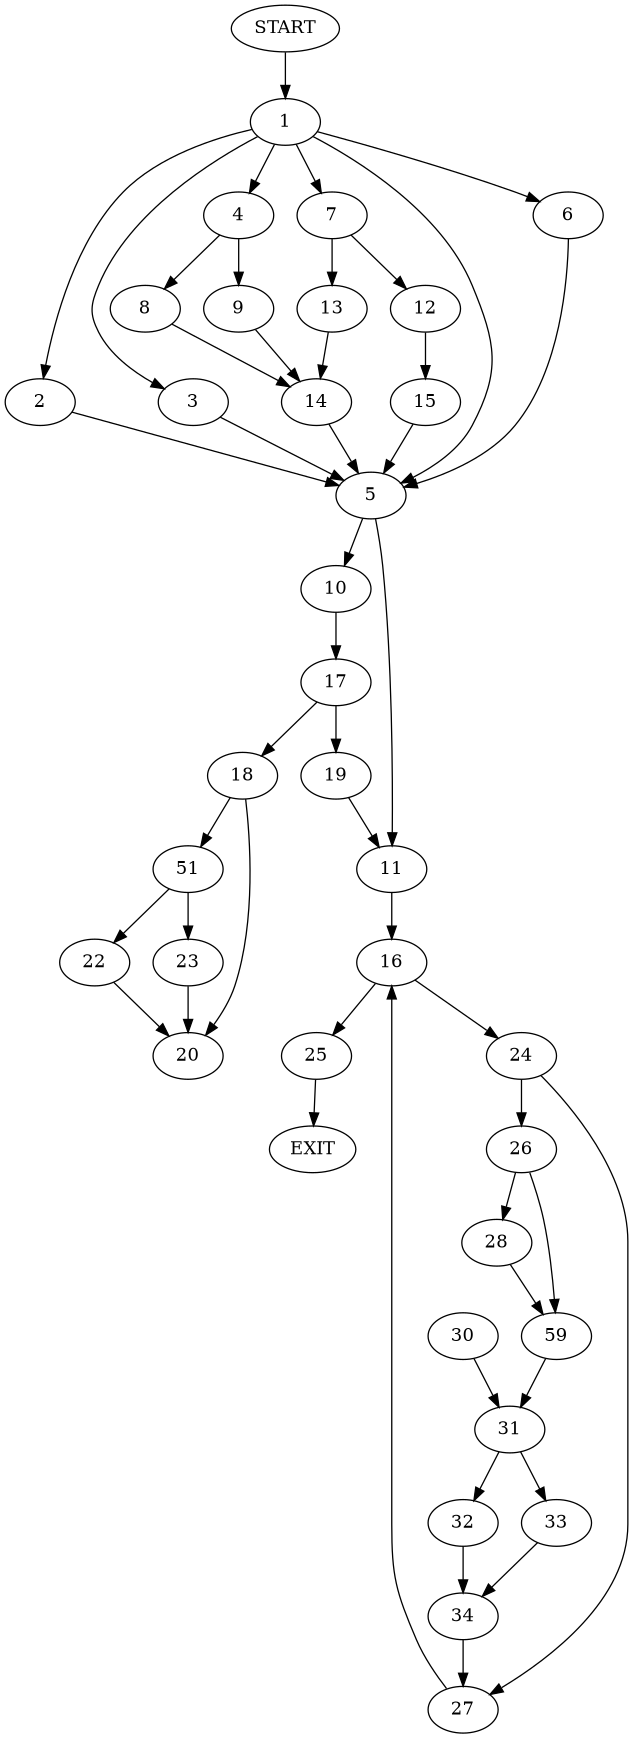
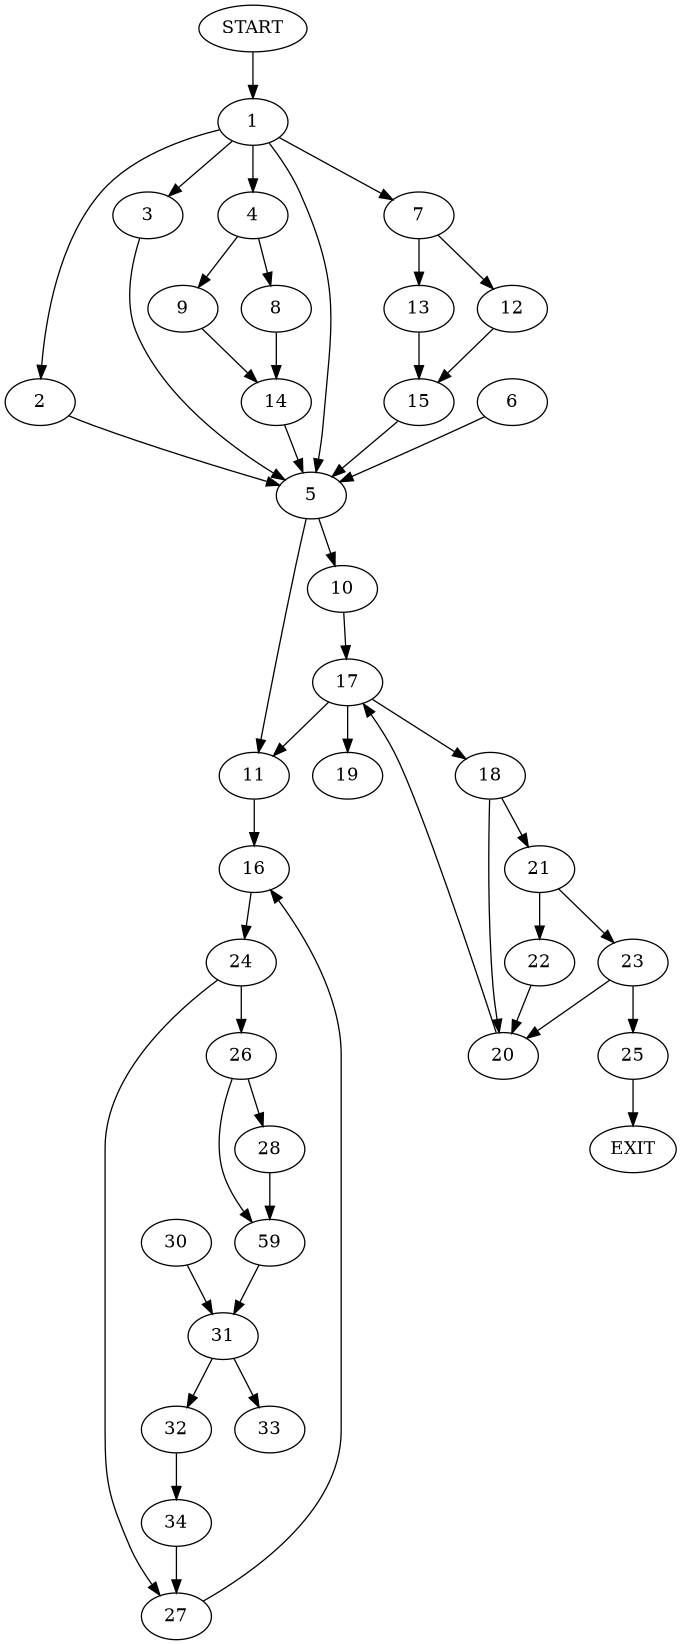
(423, 162) -> none
(325, 349) -> (419, 349)
(360, 817) -> (306, 724)
(188, 869) -> (540, 869)
none -> (441, 870)
(358, 1004) -> (633, 1003)
(515, 1565) -> none
